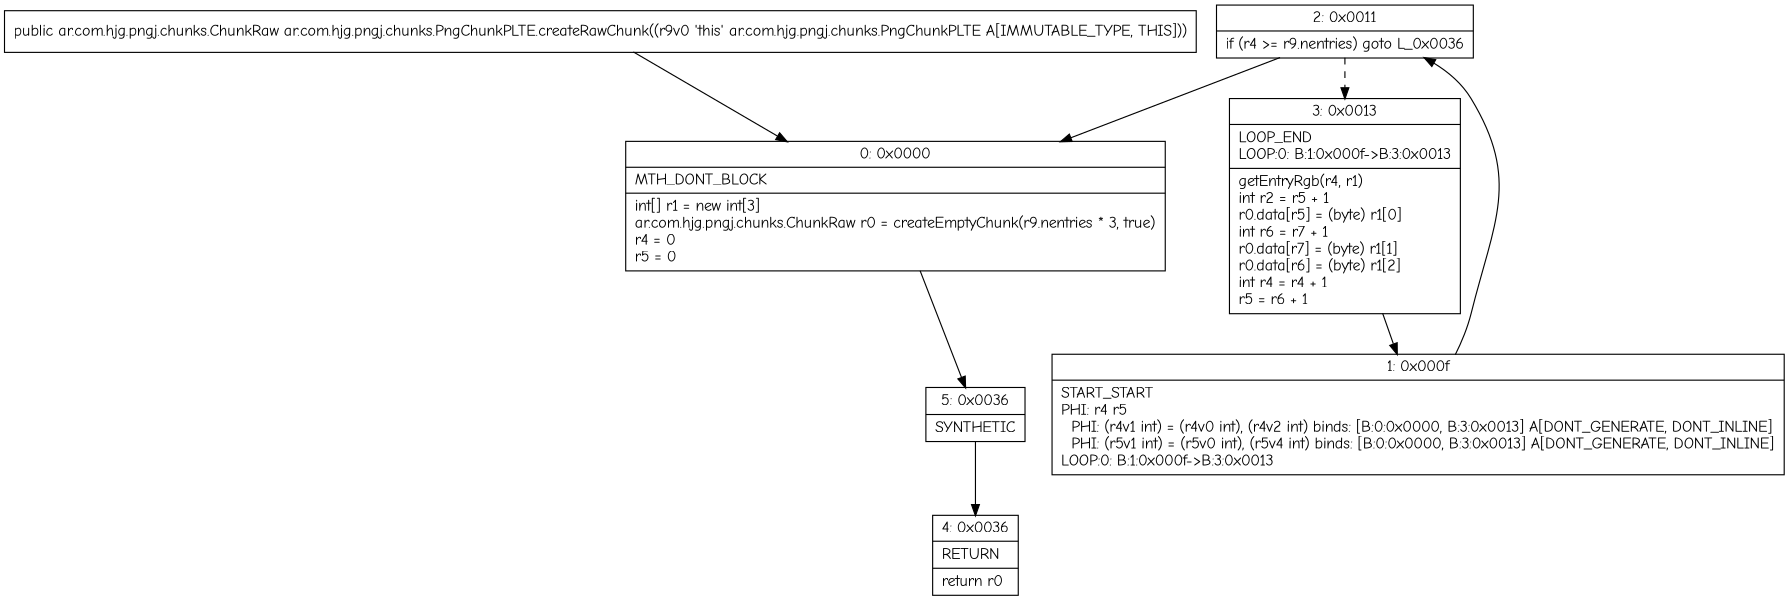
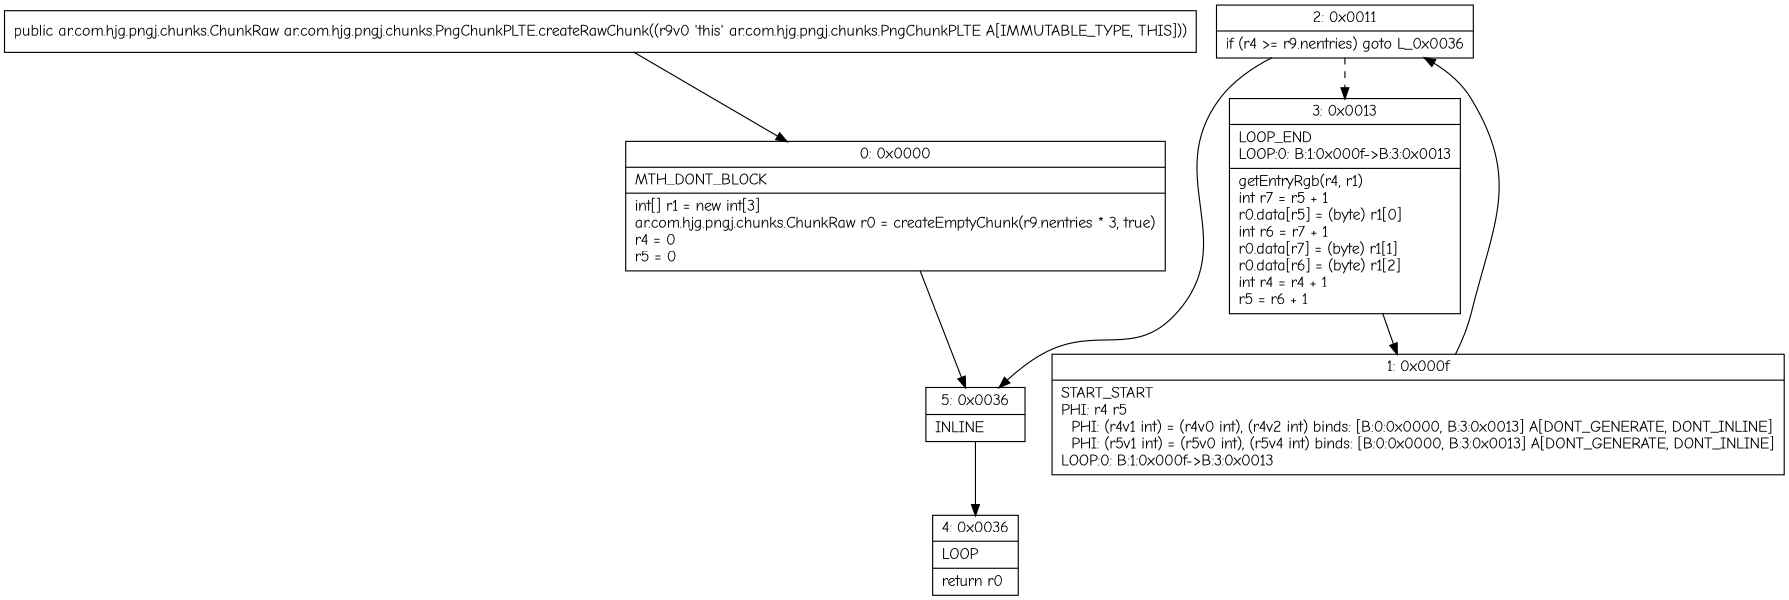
(1176, 98) -> (1200, 267)
(1284, 198) -> (1284, 198)
(975, 427) -> (960, 427)
(971, 554) -> (960, 554)
